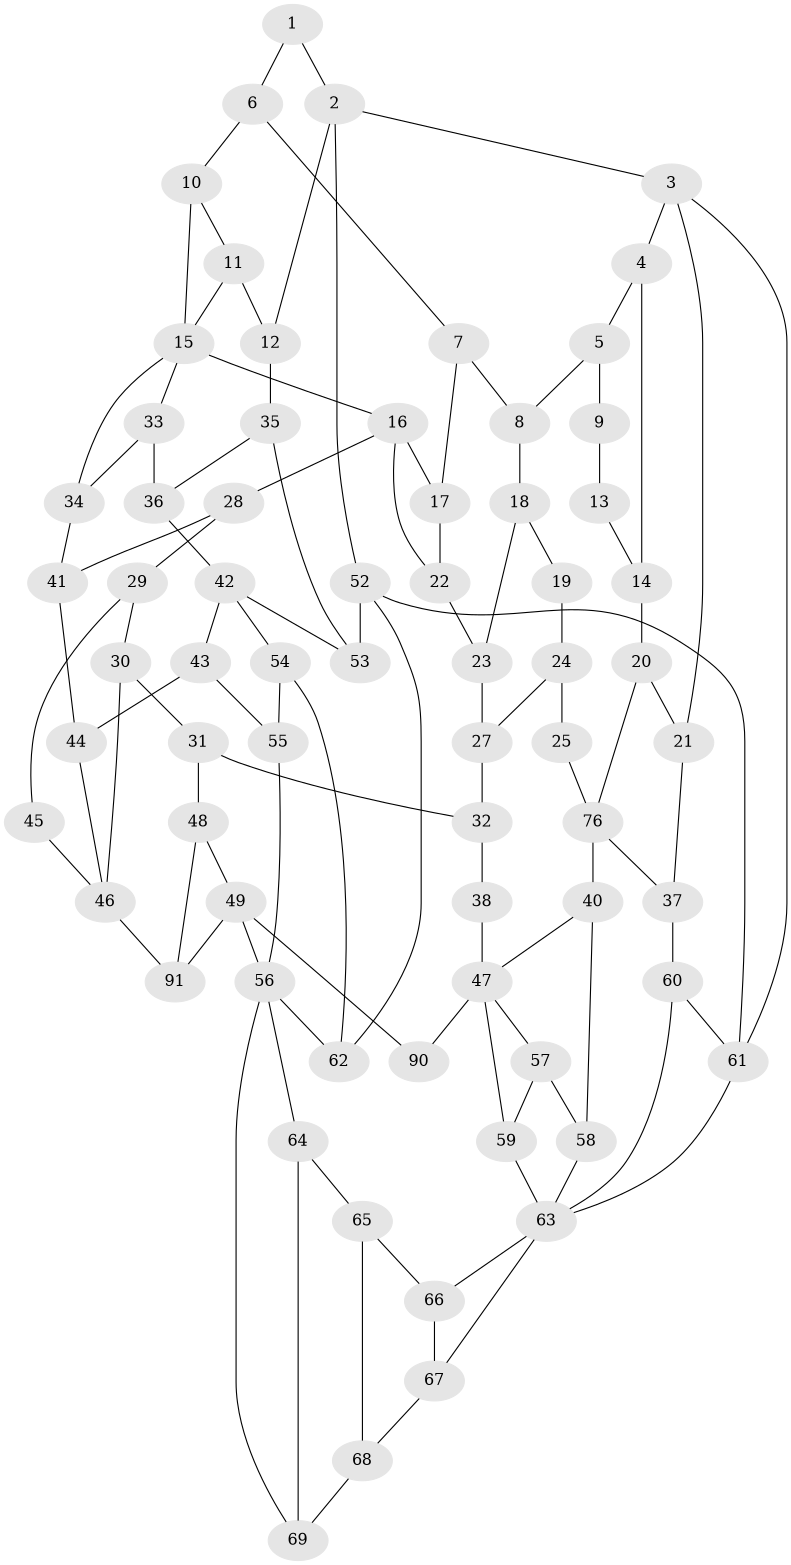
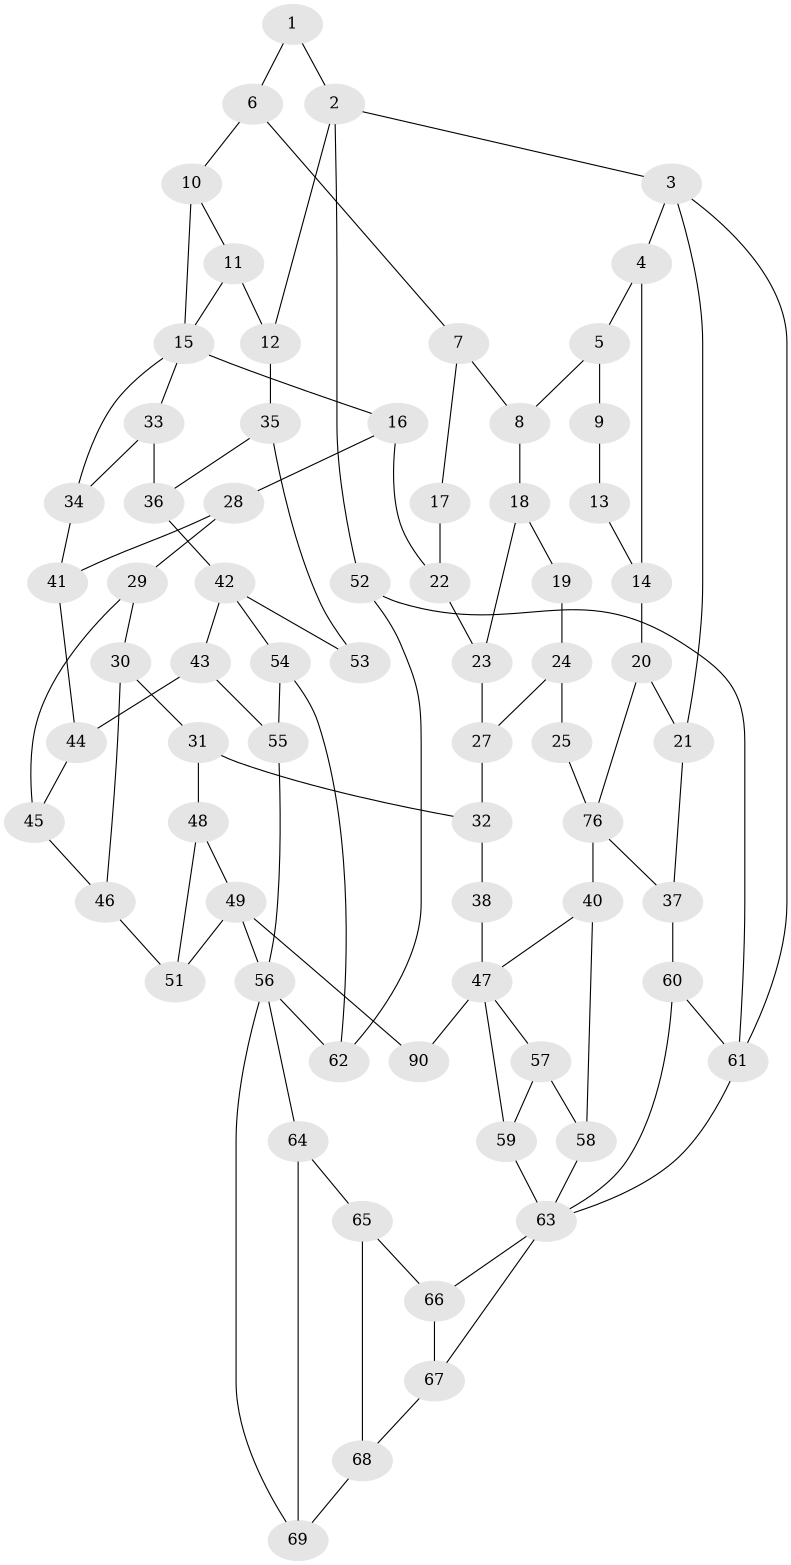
(419, 463) -> none
(360, 623) -> none
(91, 822) -> (55, 783)
(175, 982) -> (175, 982)
